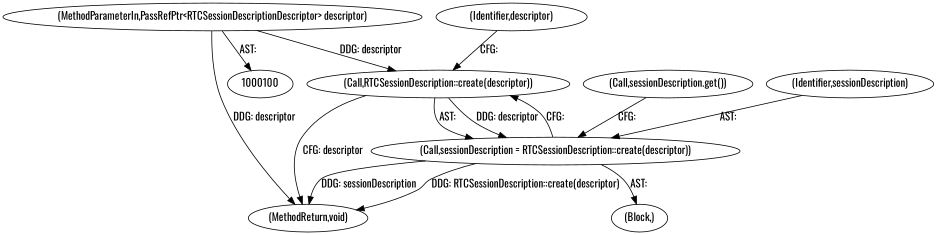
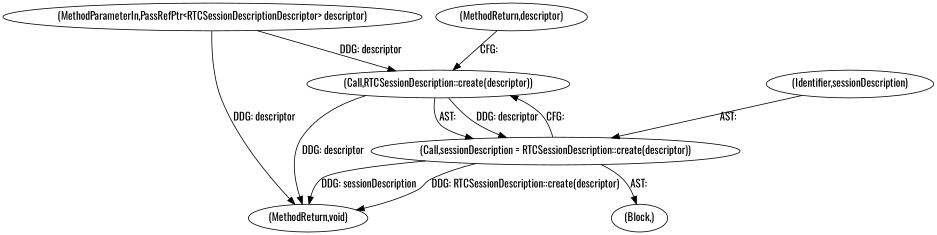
(512, 17) -> (512, 17)
(260, 84) -> none
(668, 84) -> none
(333, 151) -> (333, 151)
